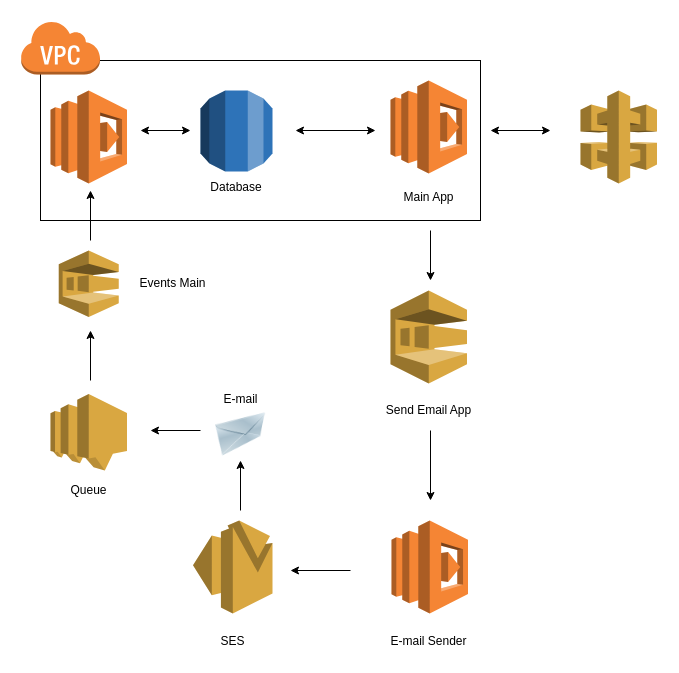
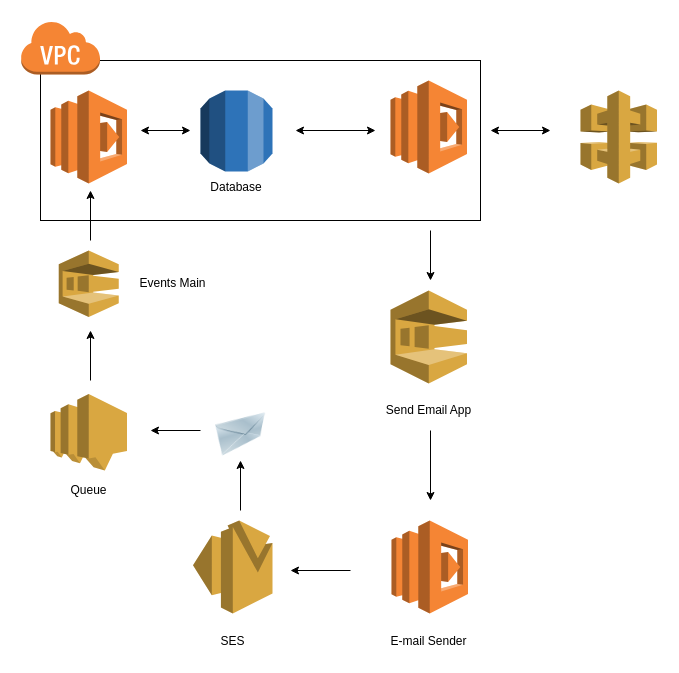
(429, 198) -> none
(241, 400) -> none
